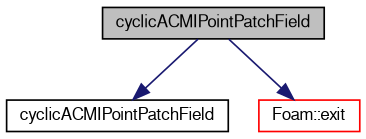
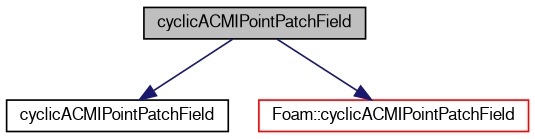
(309, 116) -> (394, 116)
